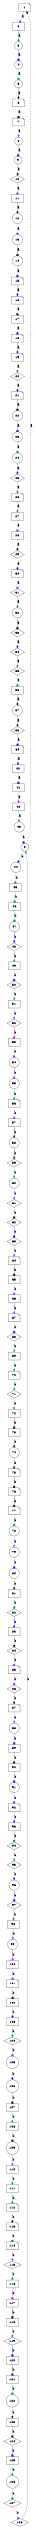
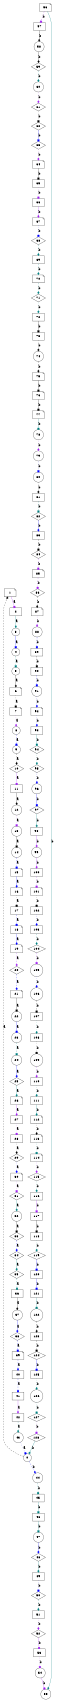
(14, 1093) -> (52, 849)
